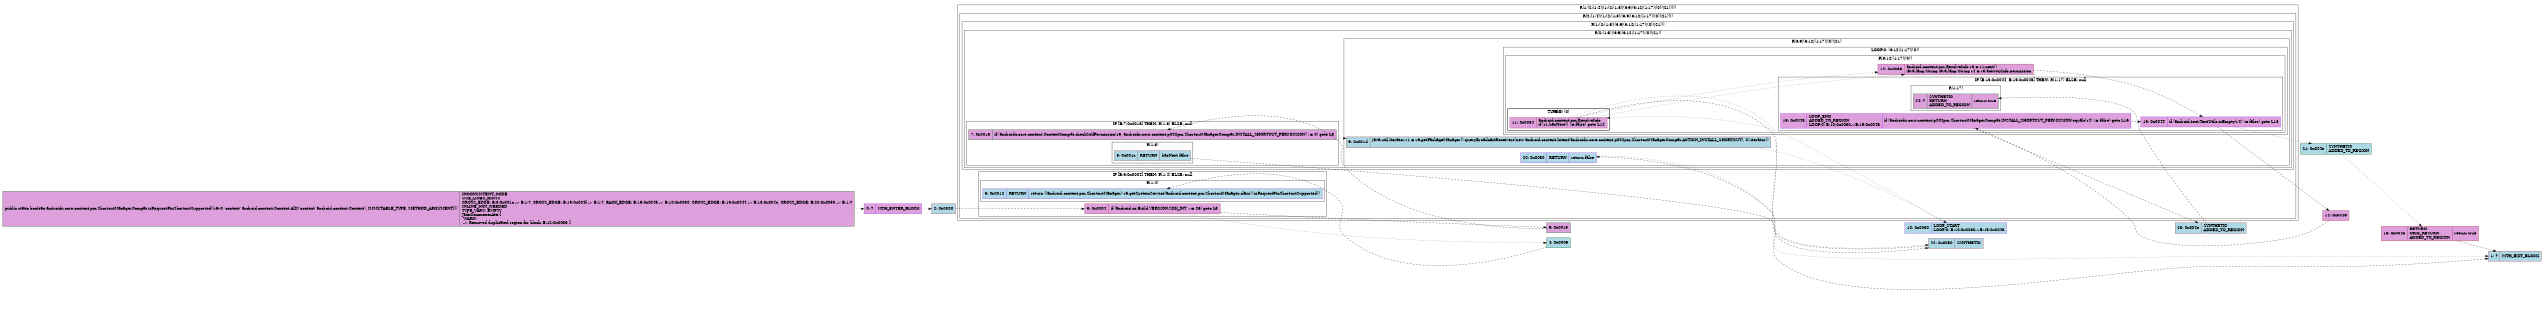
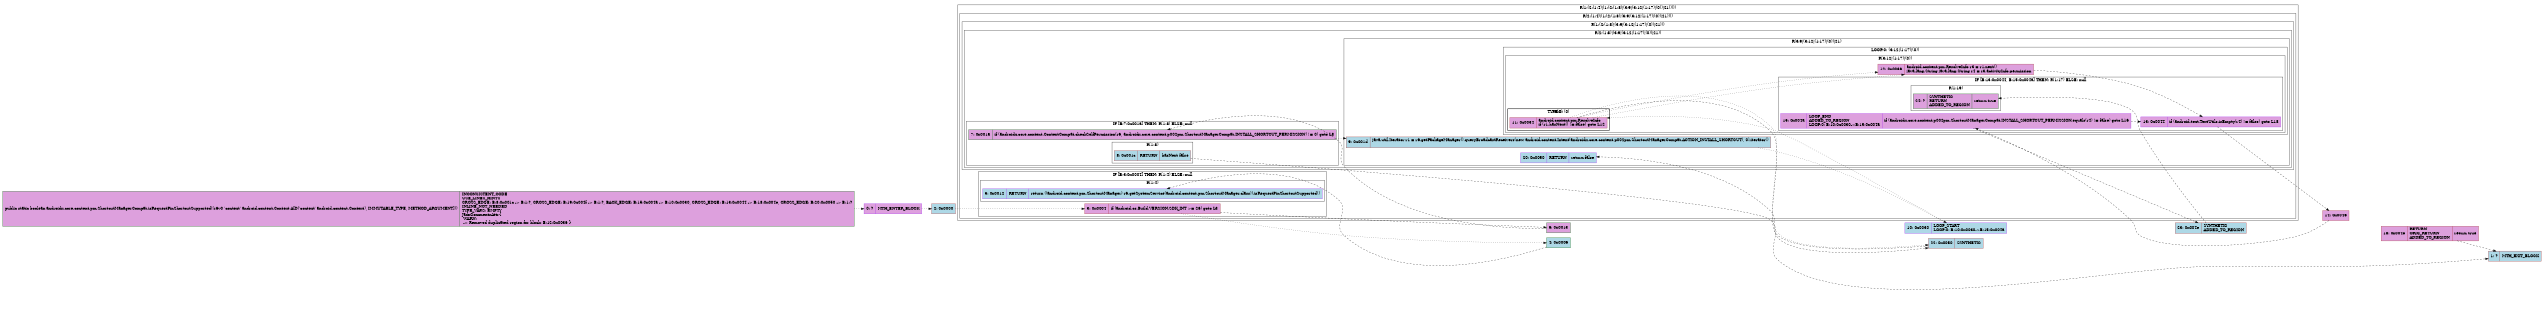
(1956, 89) -> (1956, 89)
(2336, 149) -> none
(1019, 209) -> (1019, 209)
(2017, 259) -> none
